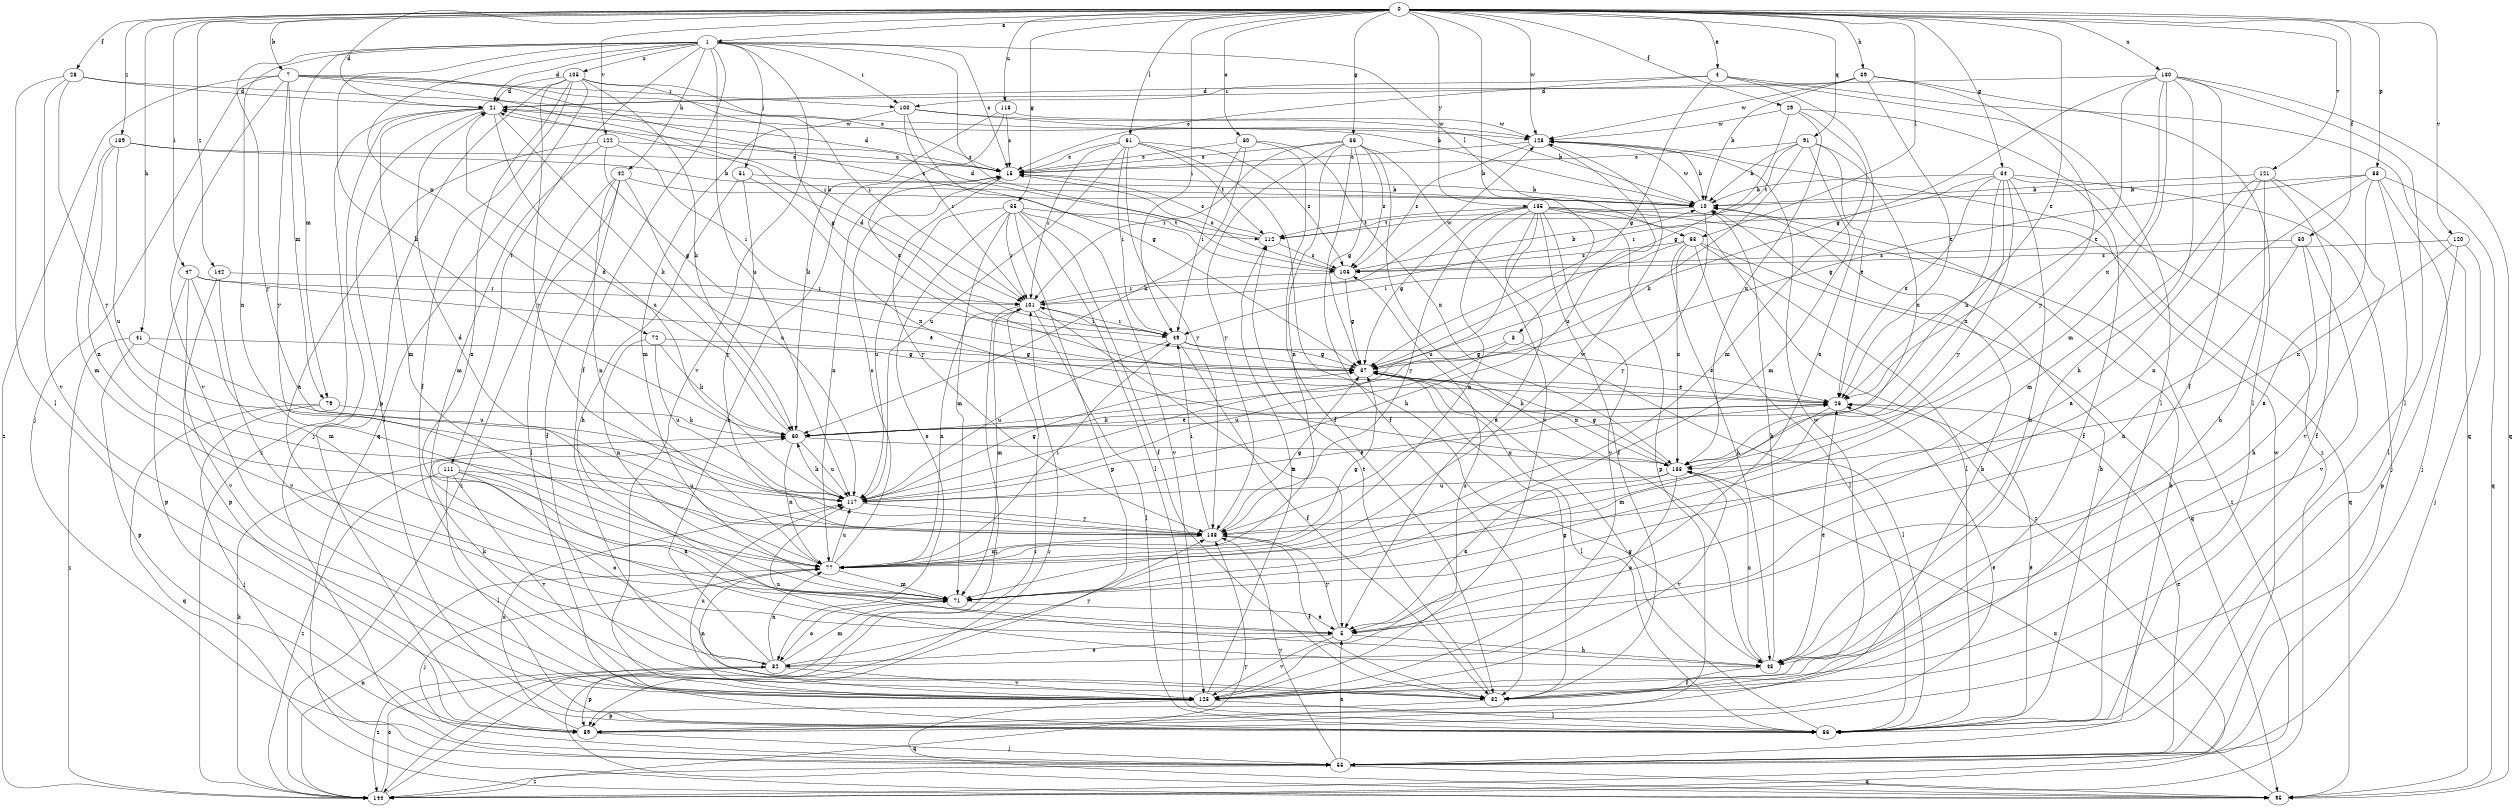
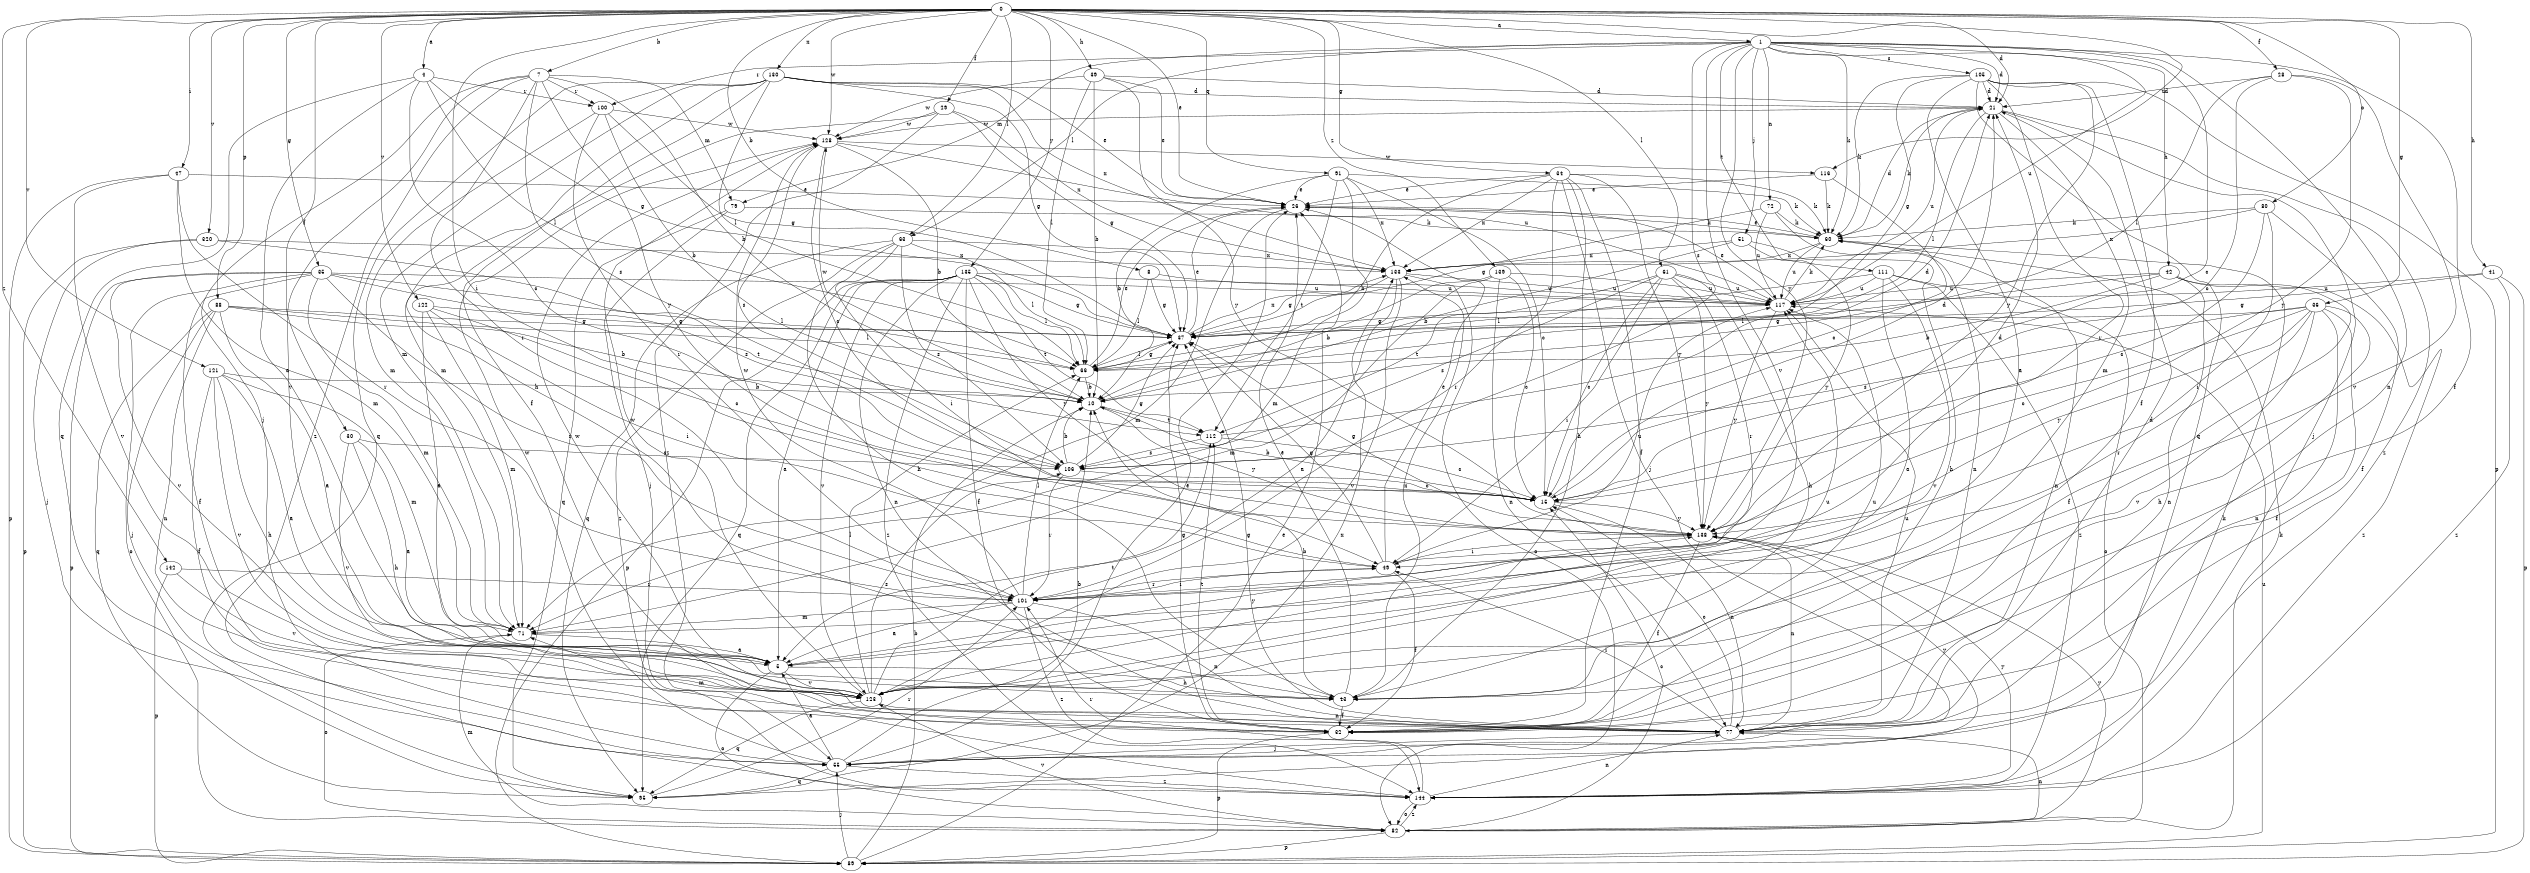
(1336, 119) -> (1324, 157)
(2459, 240) -> (207, 240)
